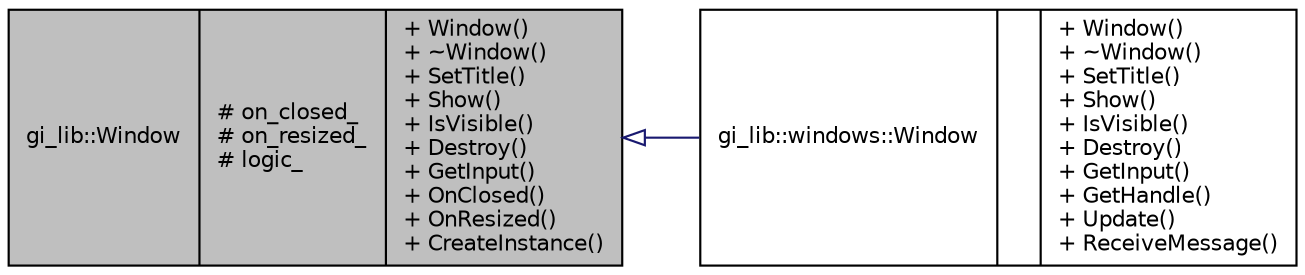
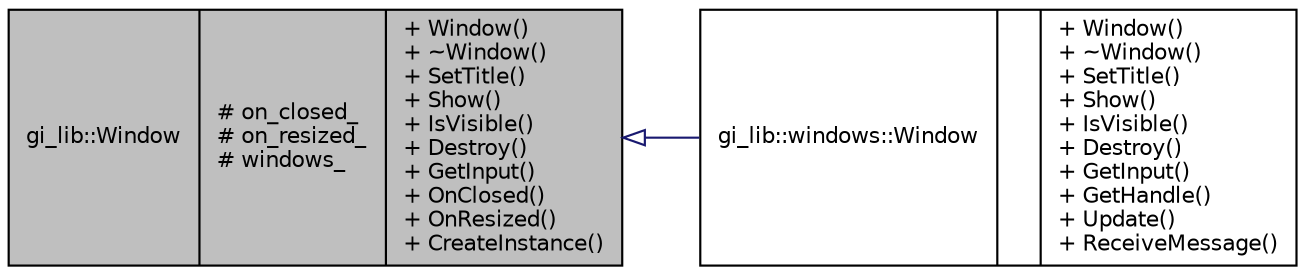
(260, 160) -> (282, 160)
